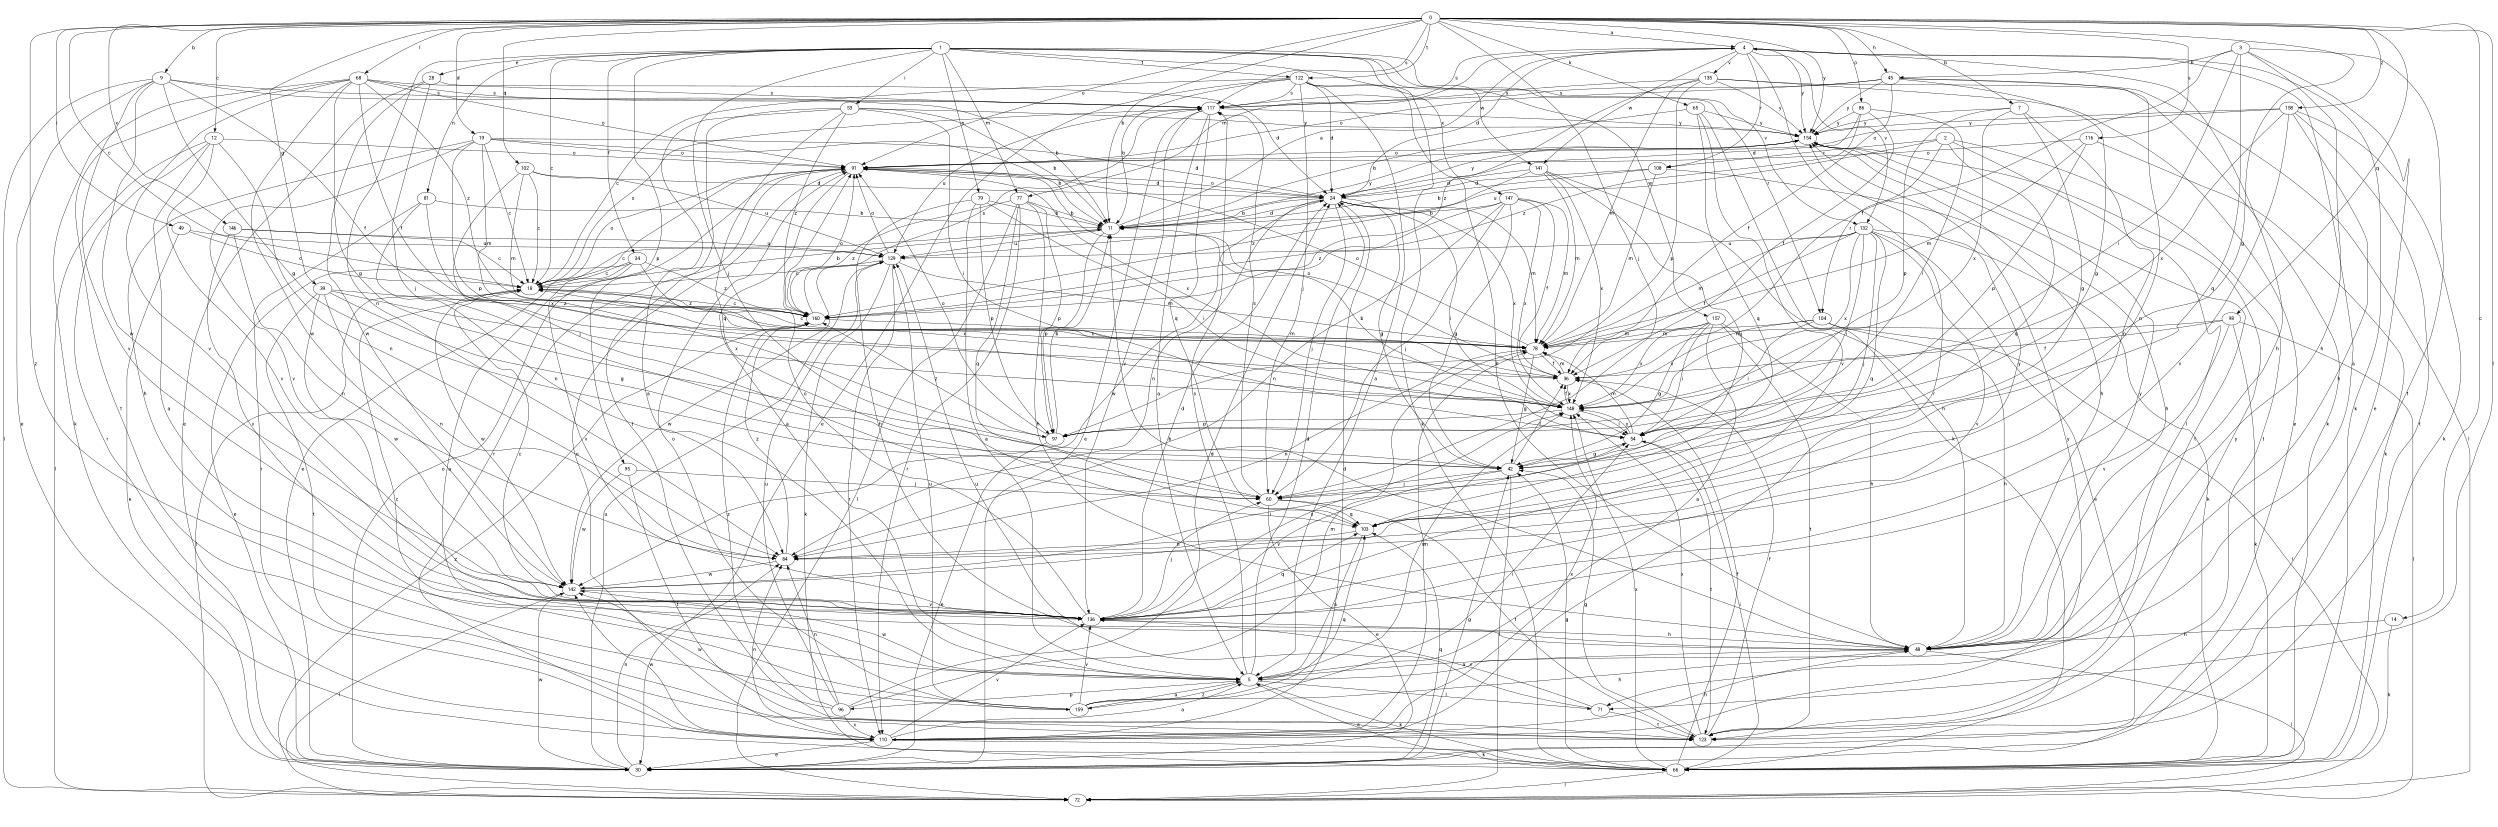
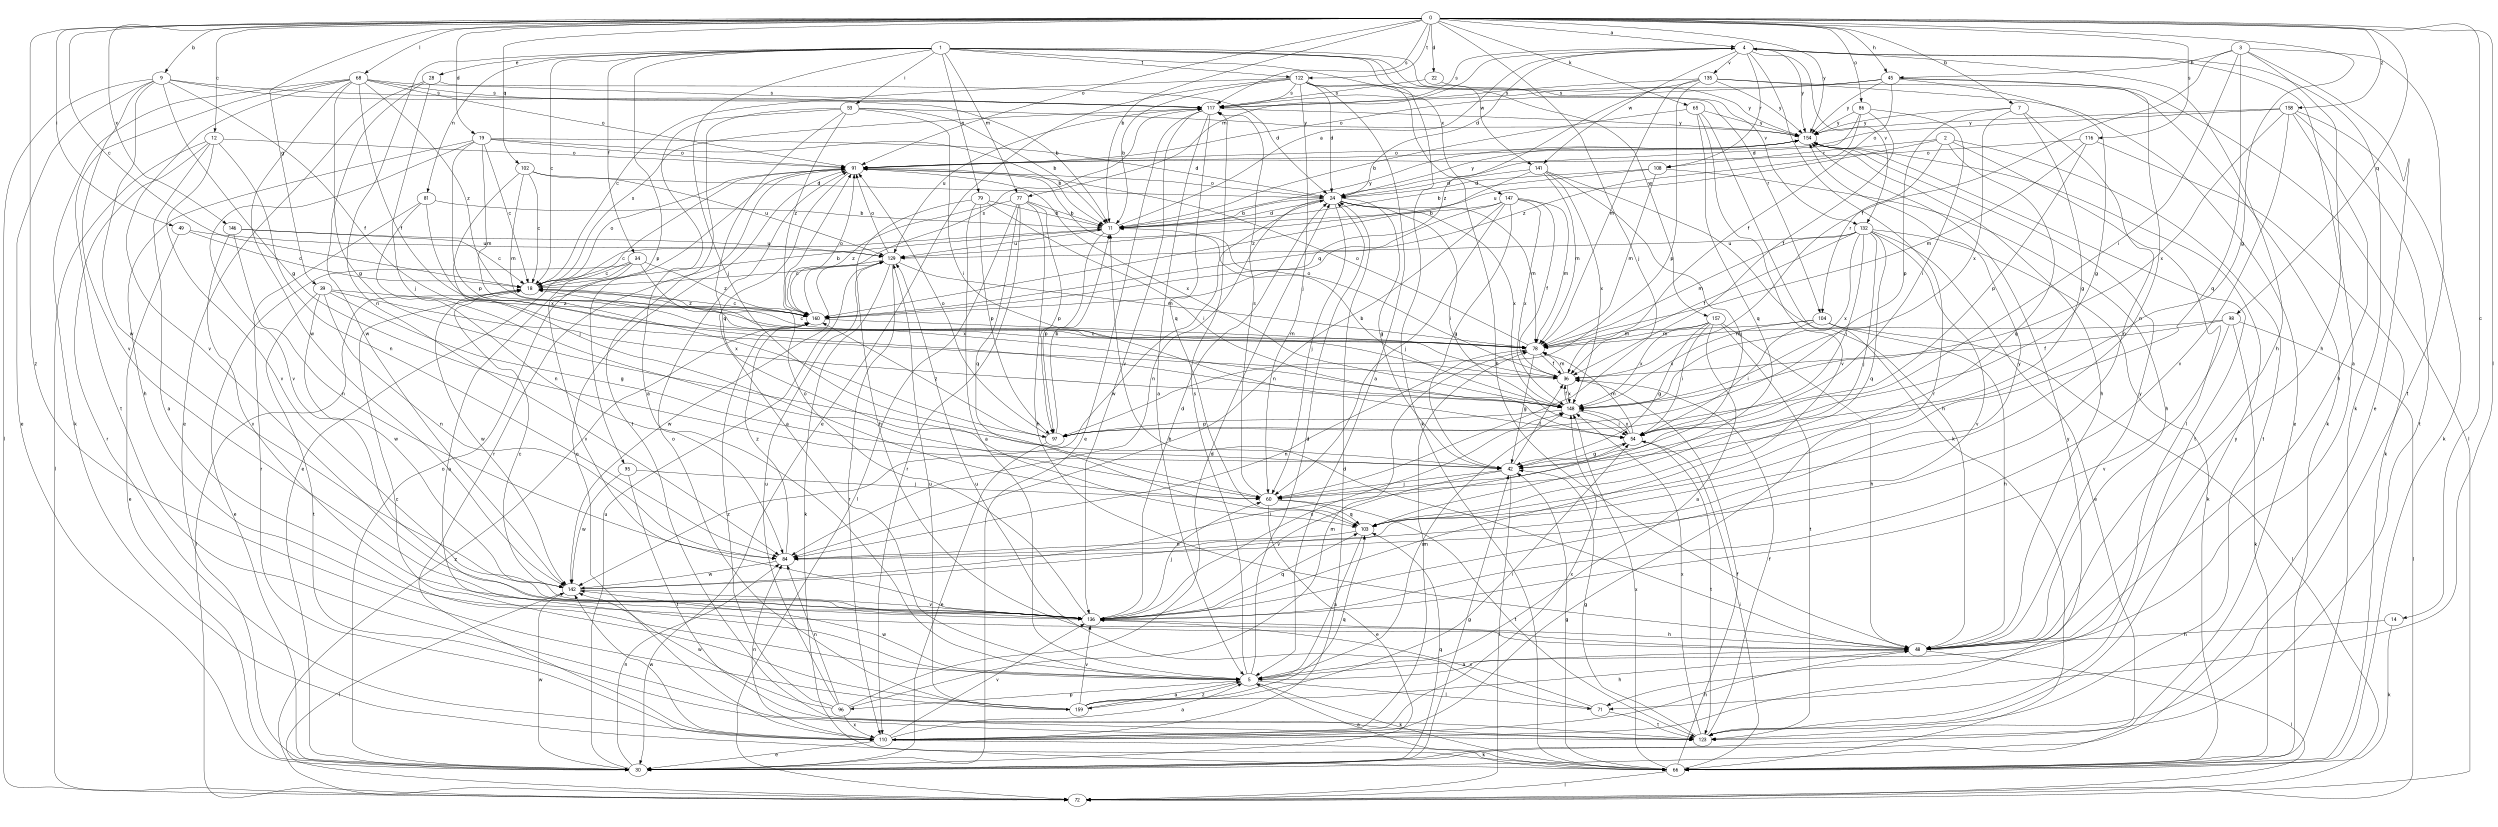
none -> (1434, 78)
(1103, 182) -> none
(1320, 259) -> (1320, 259)
